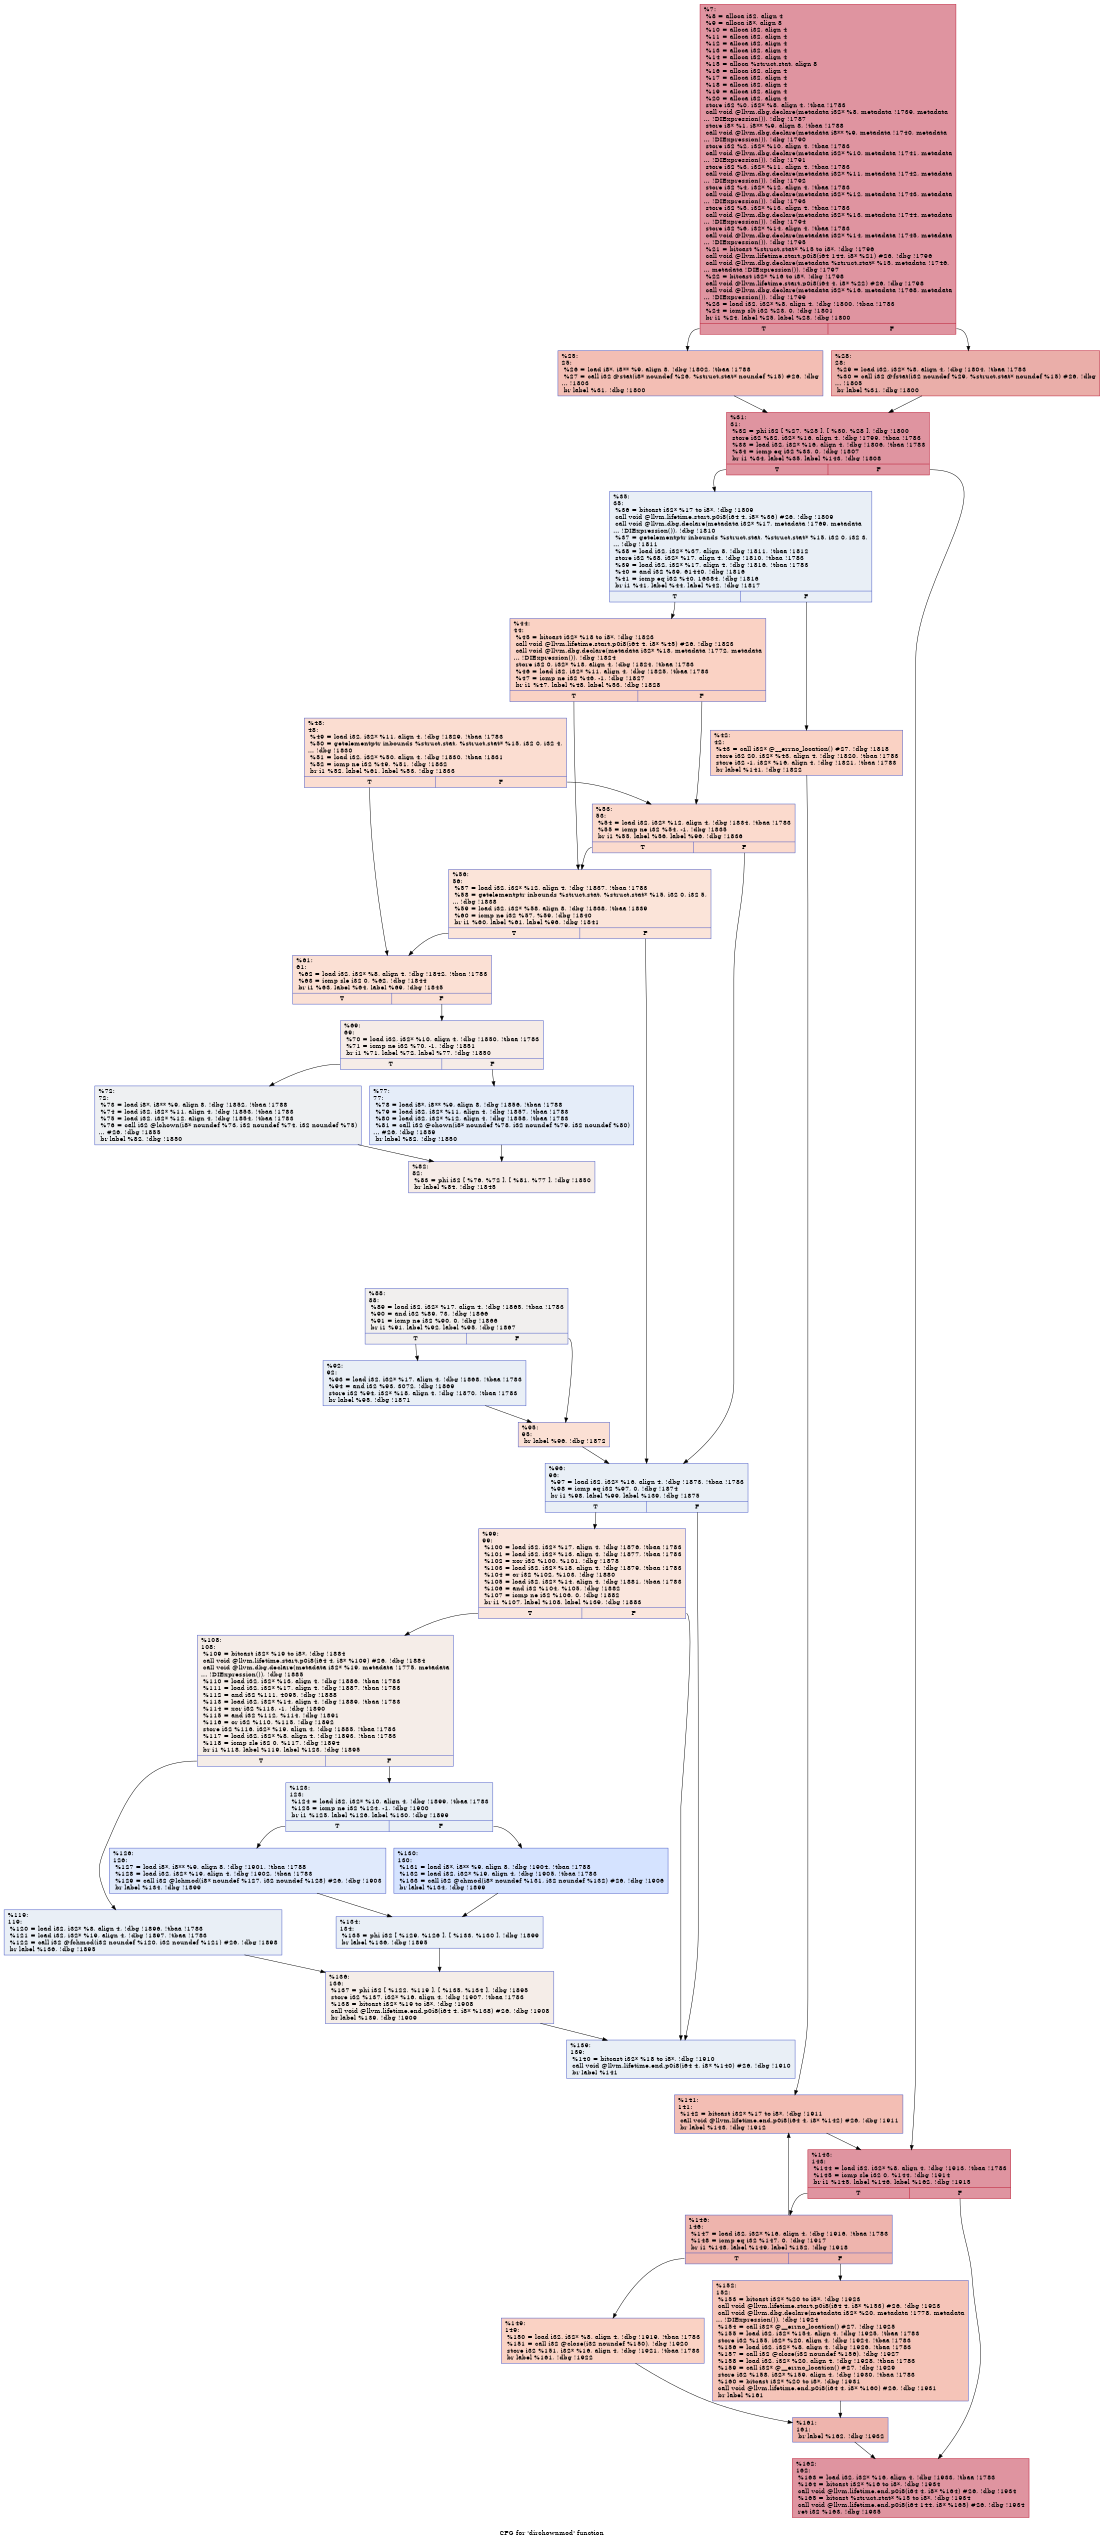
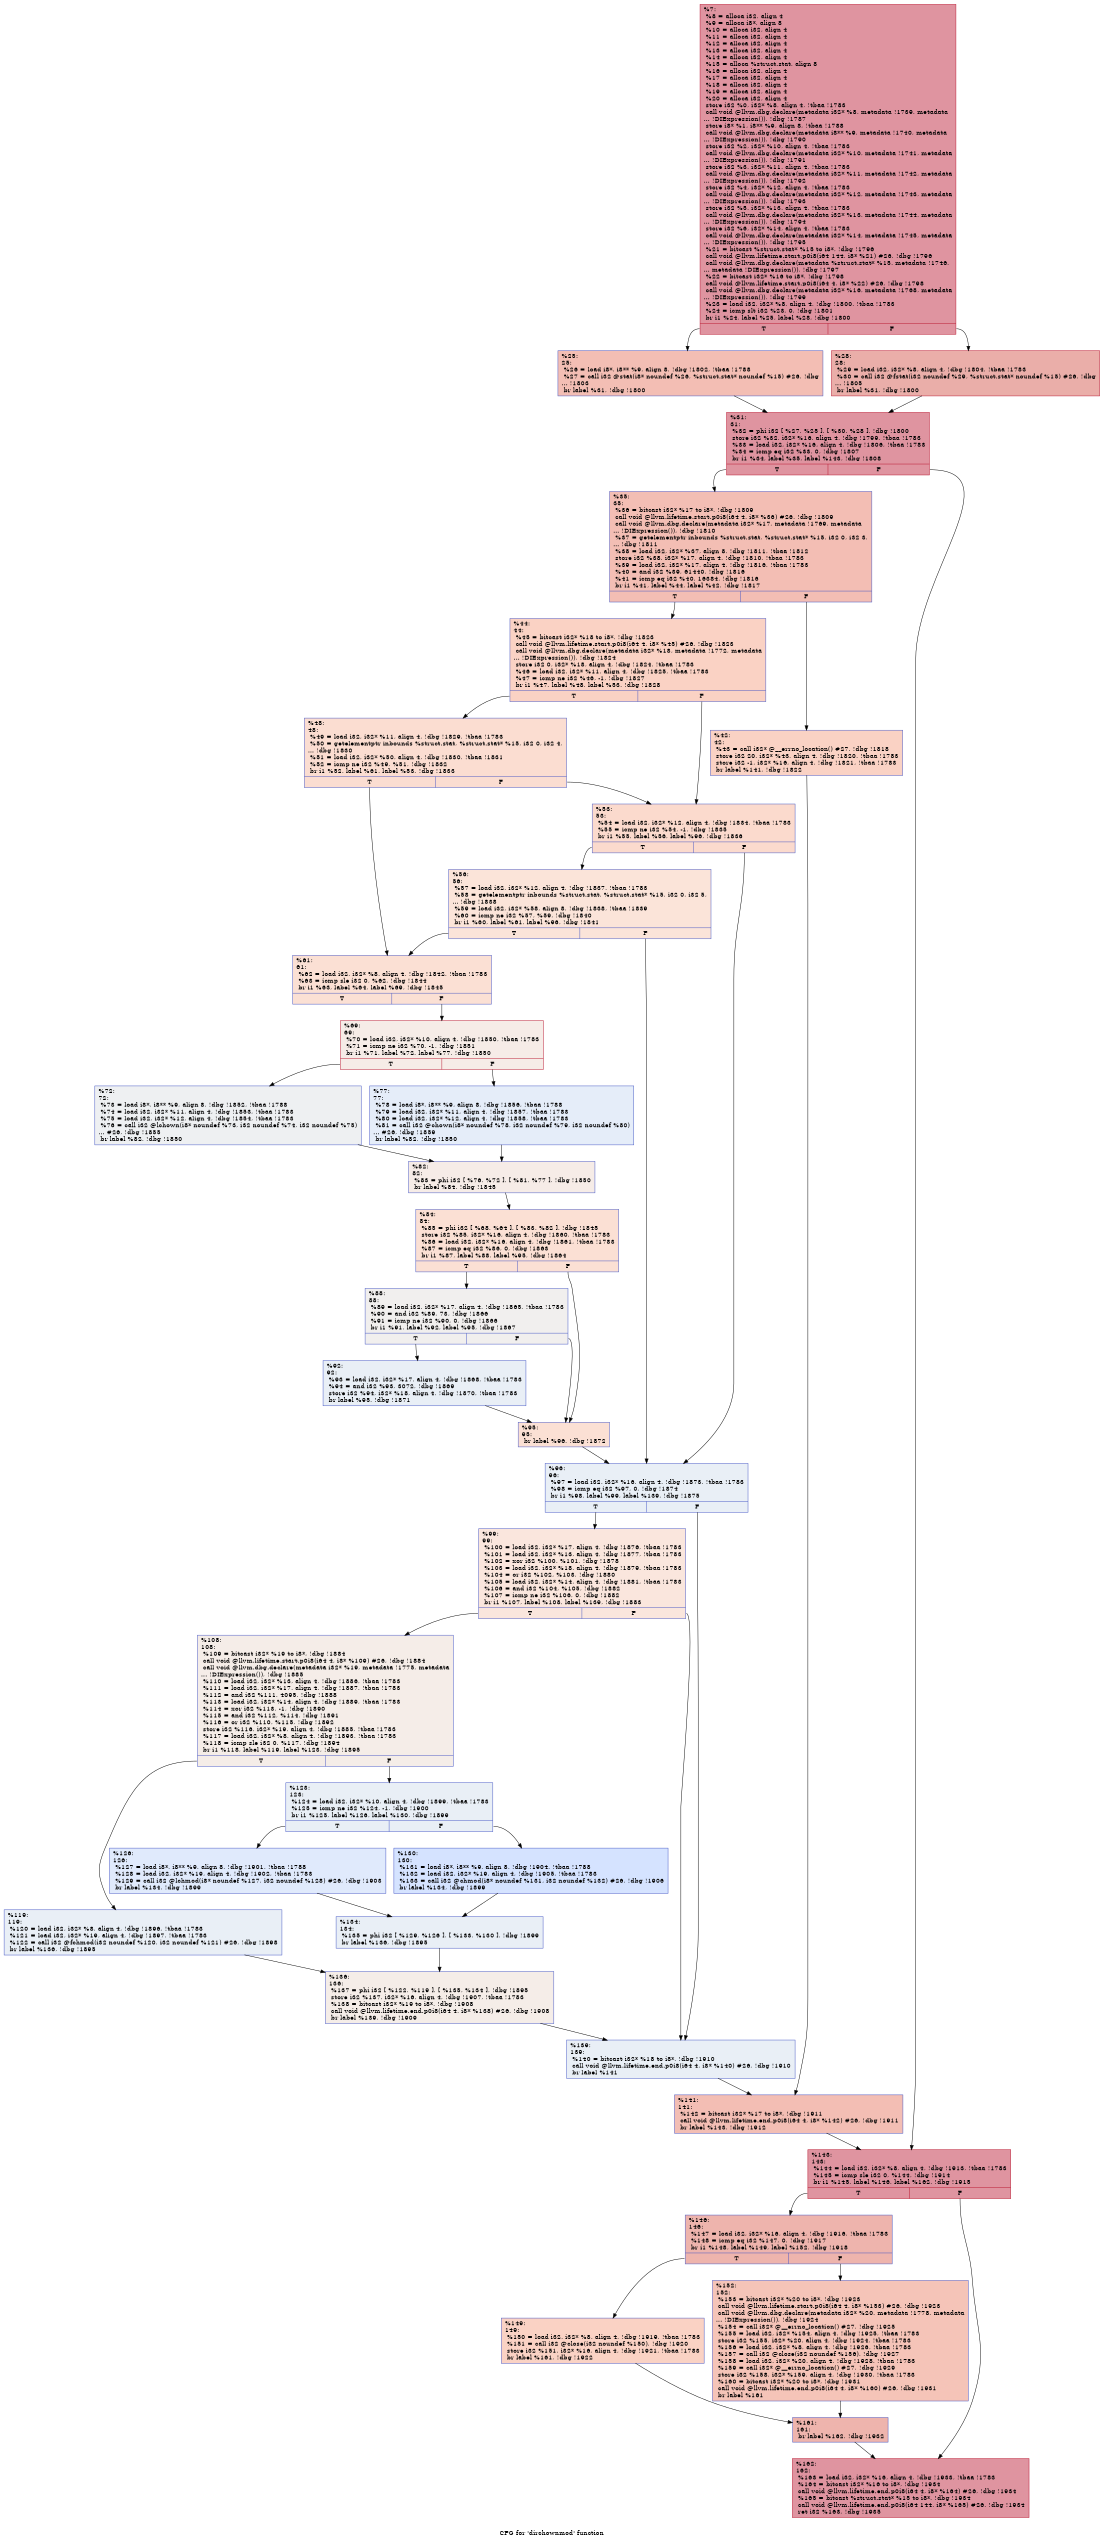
(741, 547) -> (741, 547)
(575, 779) -> (486, 702)
(442, 1045) -> (442, 1045)
none -> (517, 1241)
(789, 2176) -> (733, 2086)
